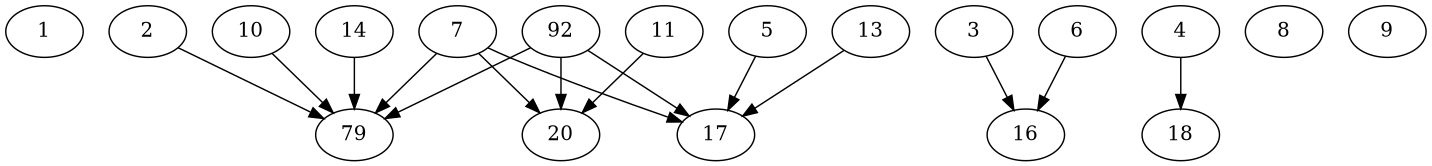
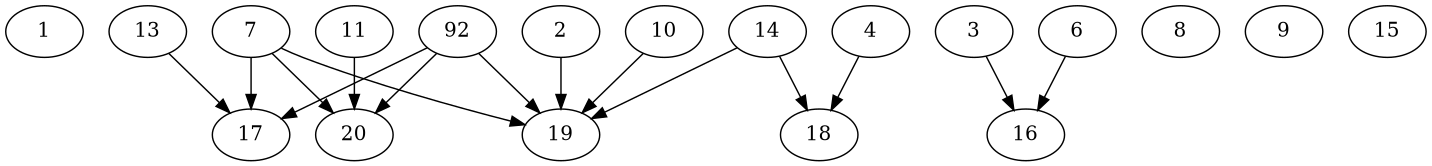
(768, 32) -> none
none -> (1387, 32)
none -> (790, 77)
(354, 135) -> (561, 135)
